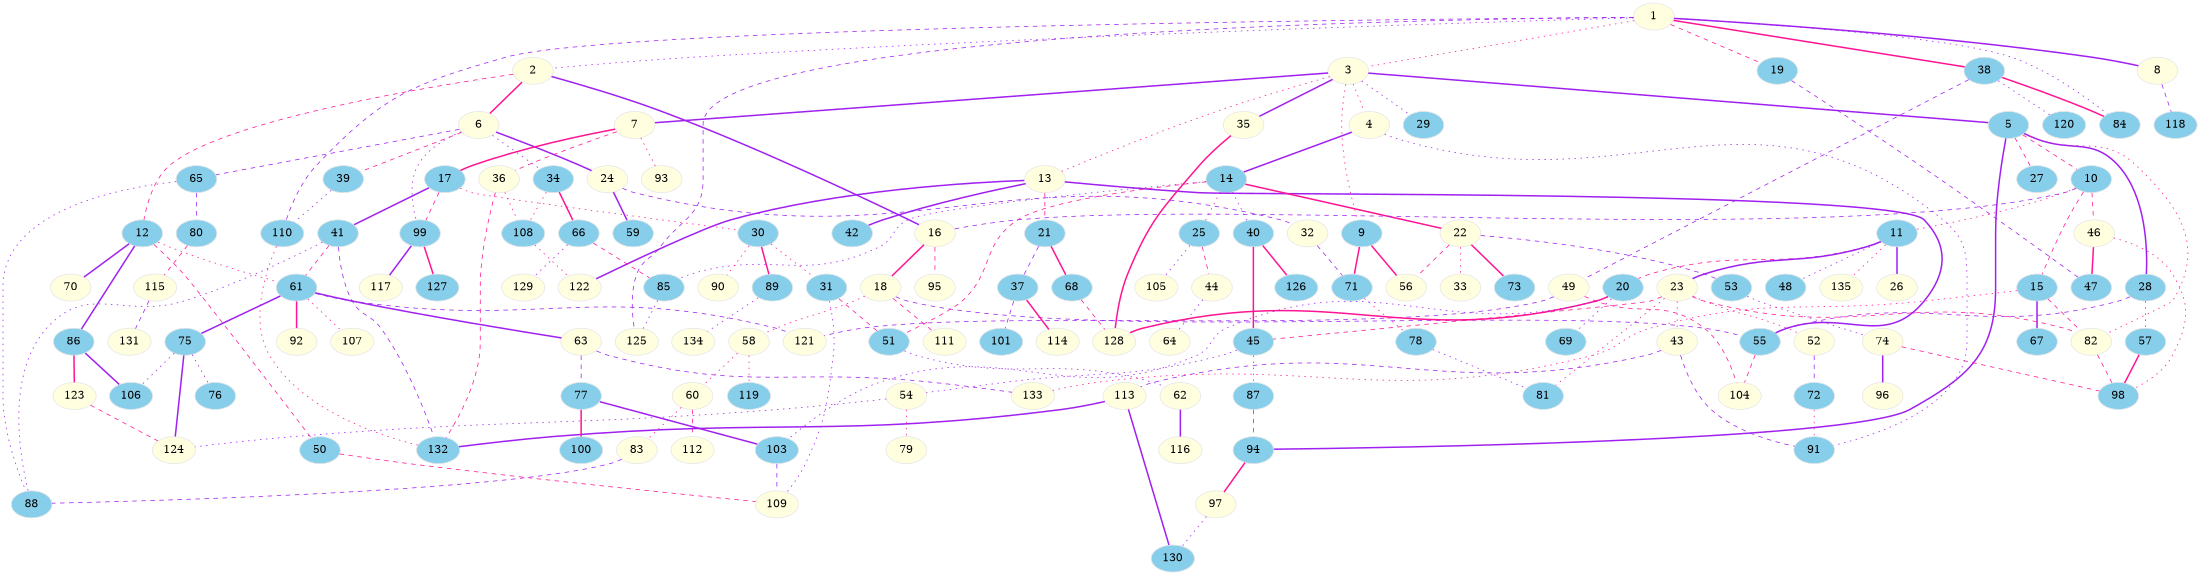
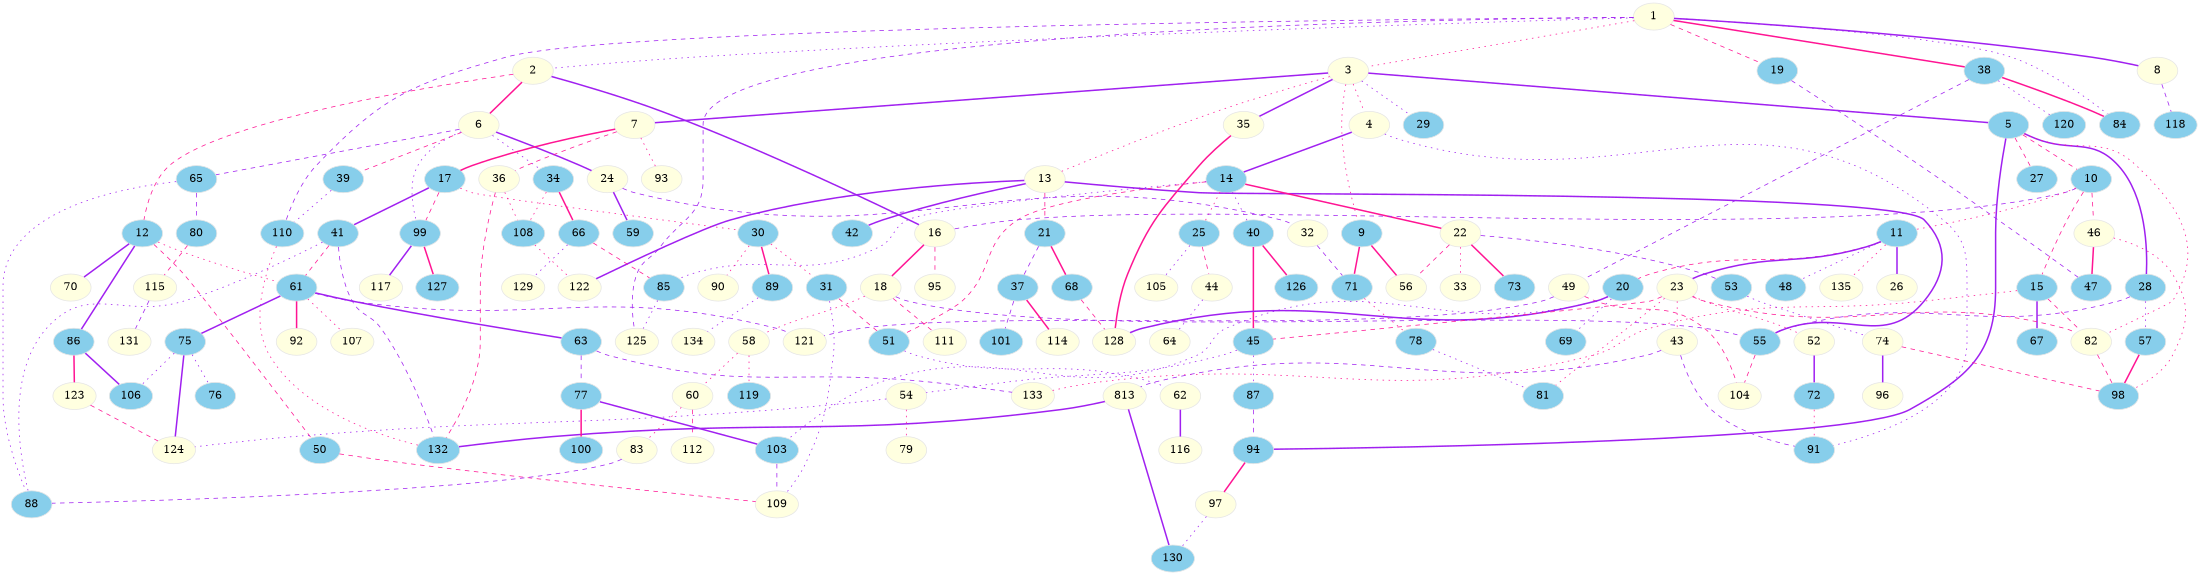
(1345, 314) -> (1345, 314)
(581, 342) -> (581, 342)
(1814, 369) -> (1814, 369)
(1125, 396) -> (1125, 396)
